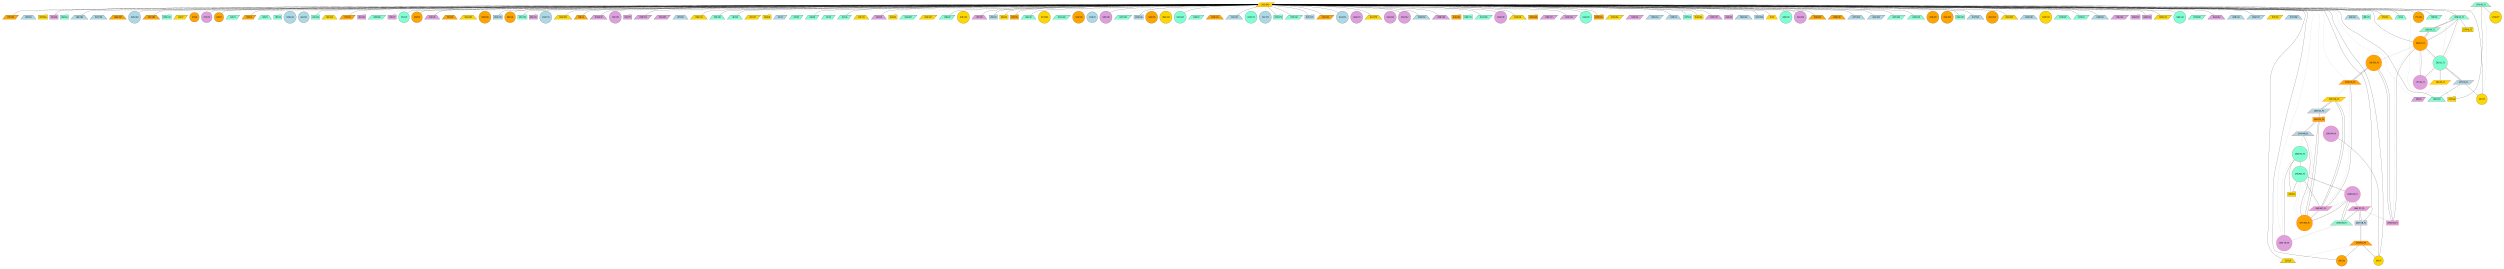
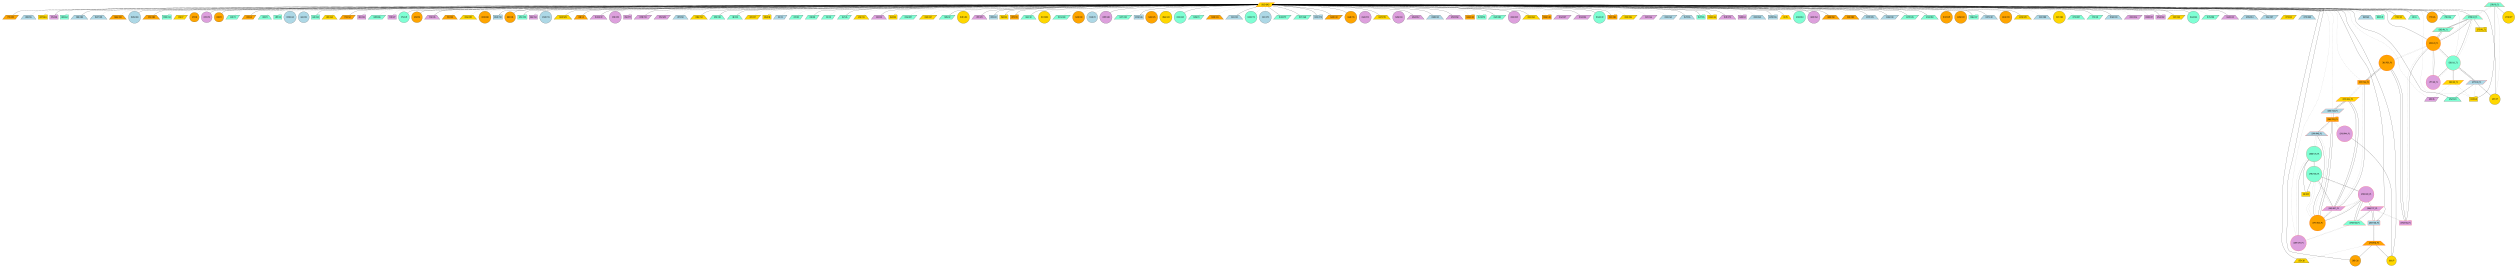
(1278, 17) -> (1282, 17)
(1342, 17) -> (1351, 17)
(1405, 17) -> (1416, 17)
(2350, 82) -> (2364, 82)
